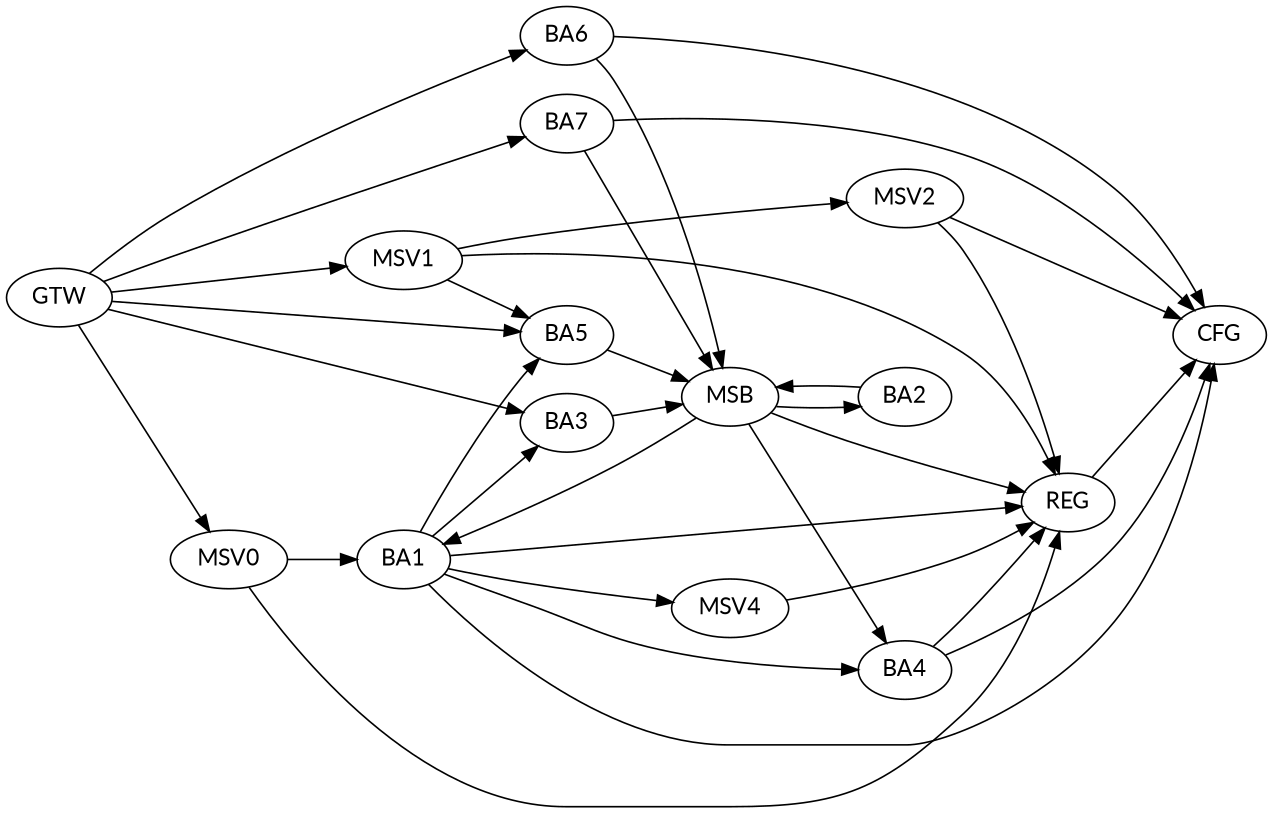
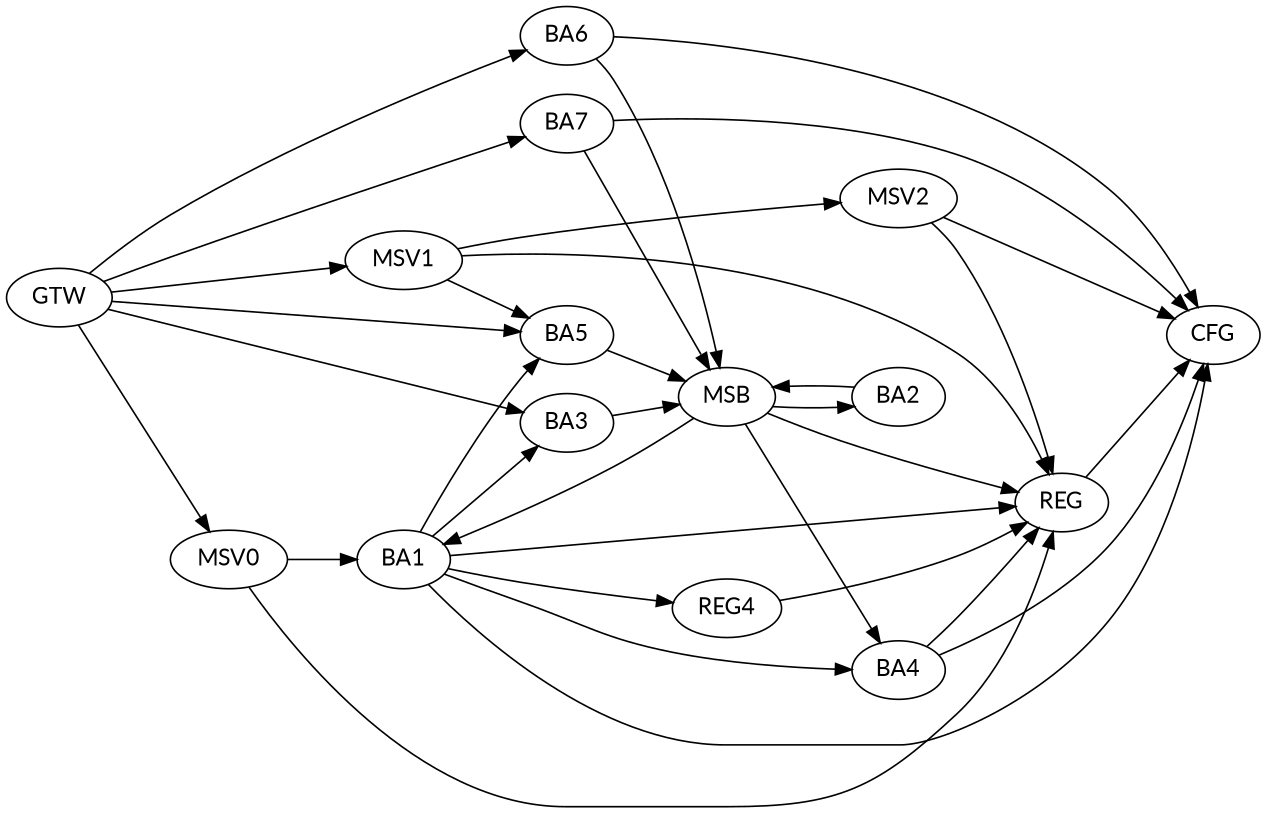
(730, 608) -> (727, 608)
